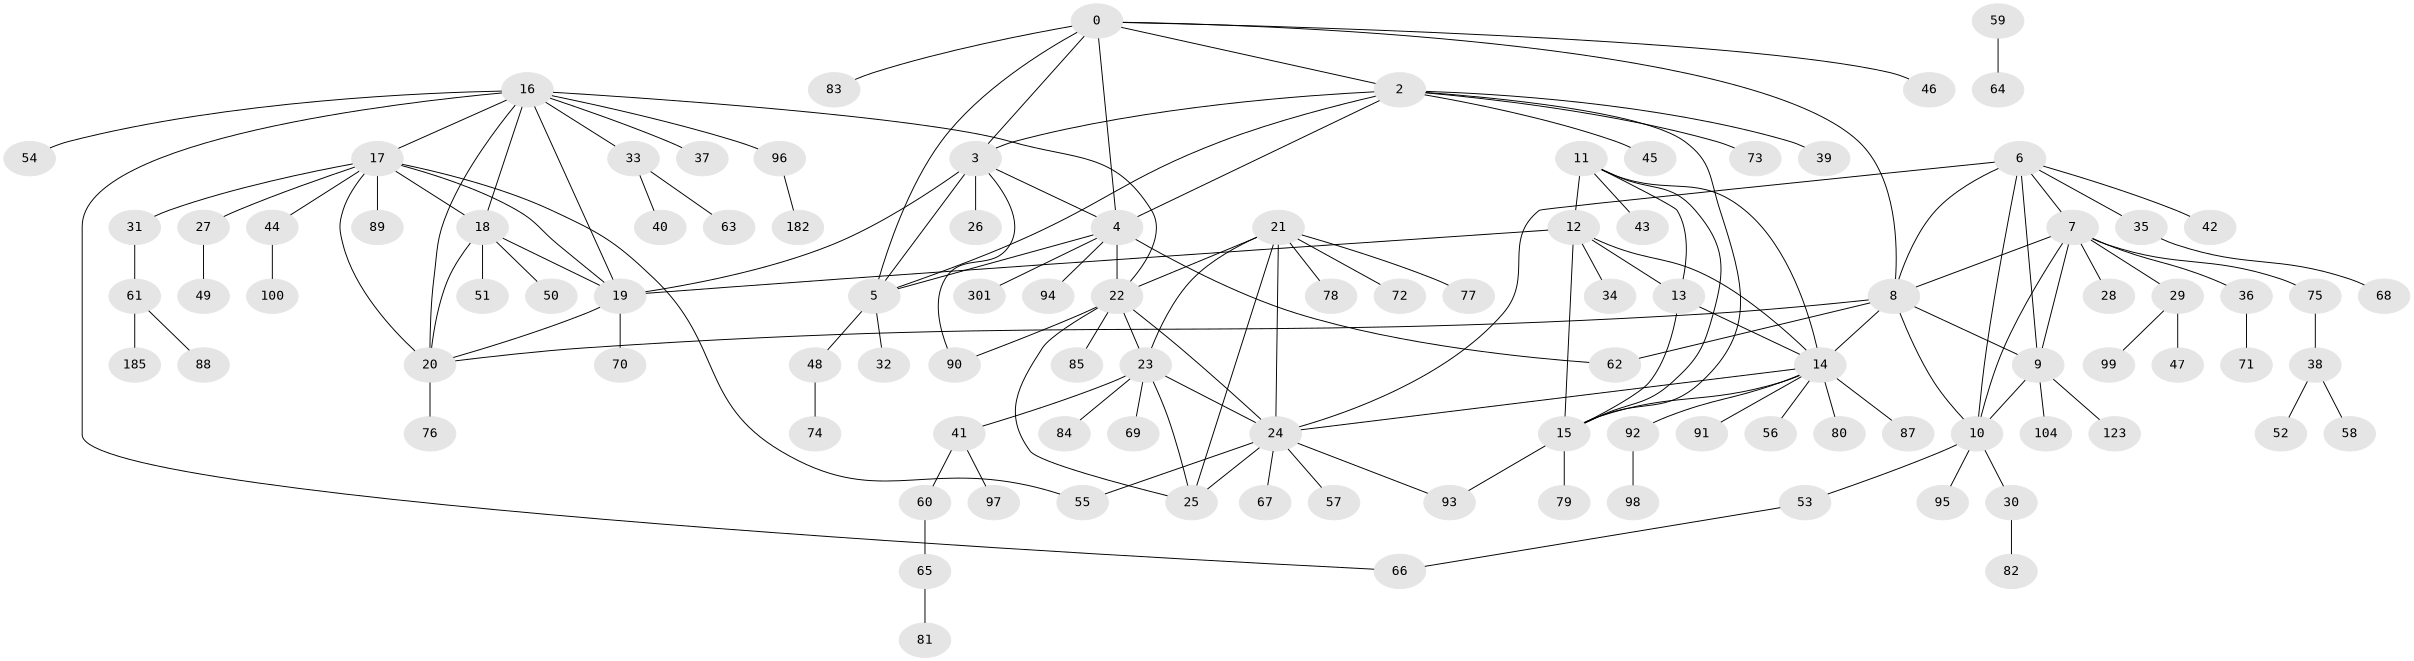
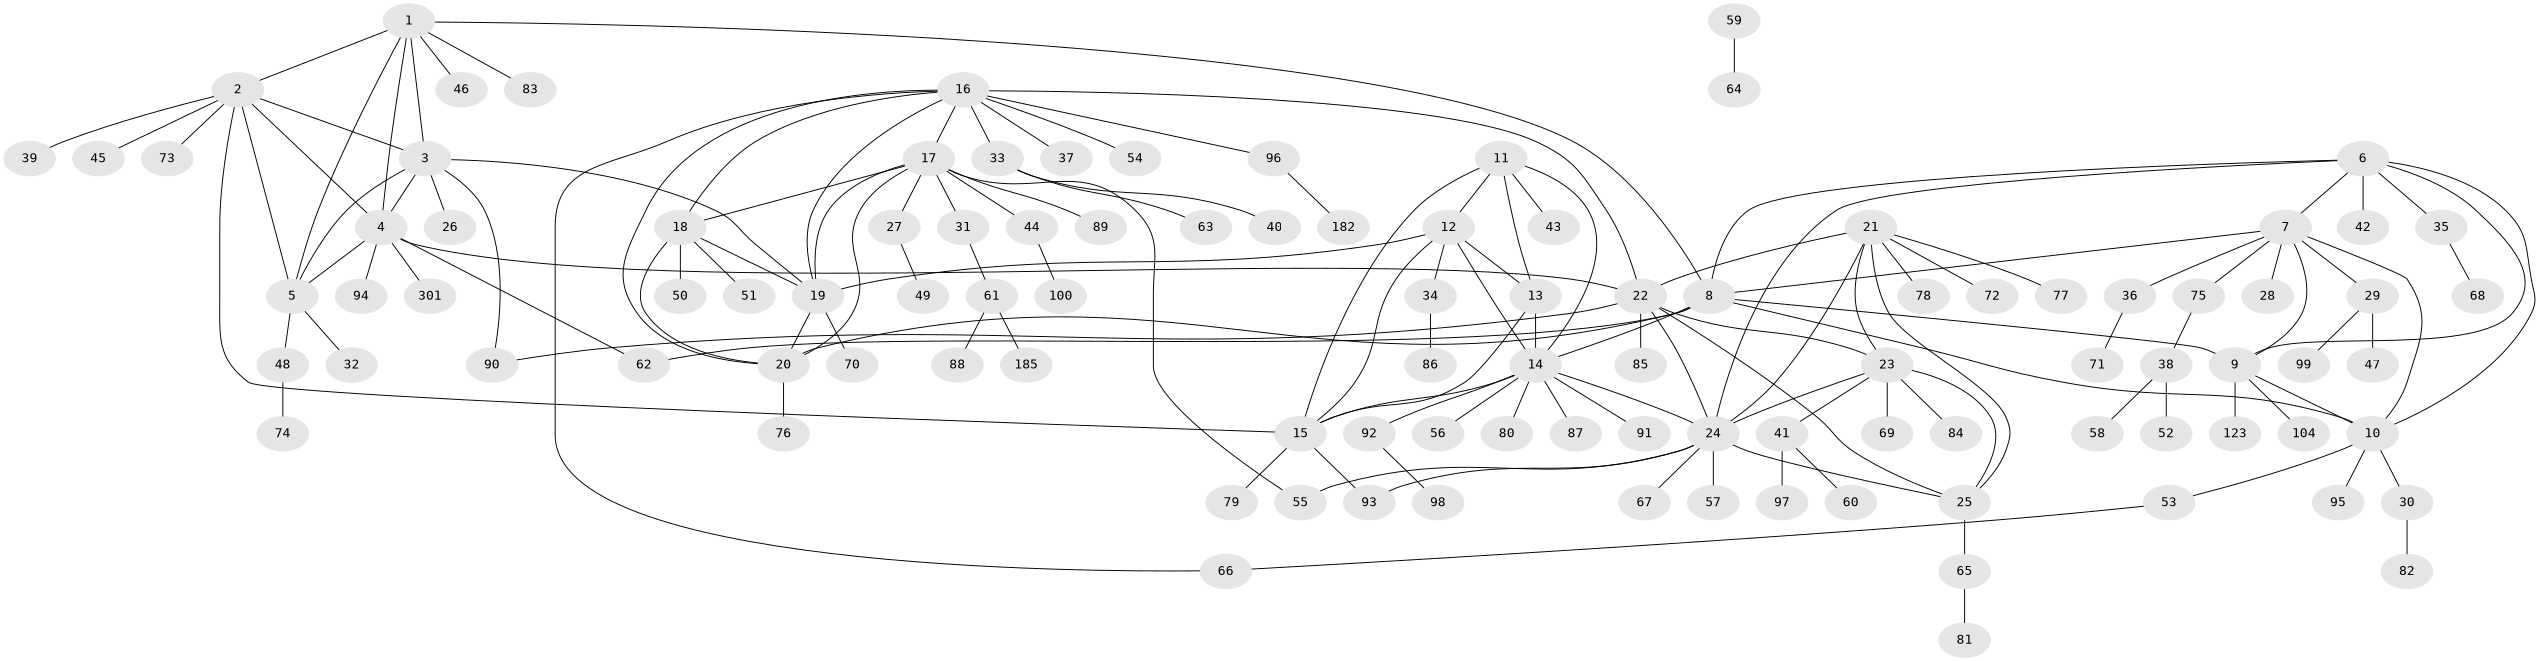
(1097, 21) -> (409, 21)
none -> (1430, 365)
(925, 537) -> (1965, 537)
